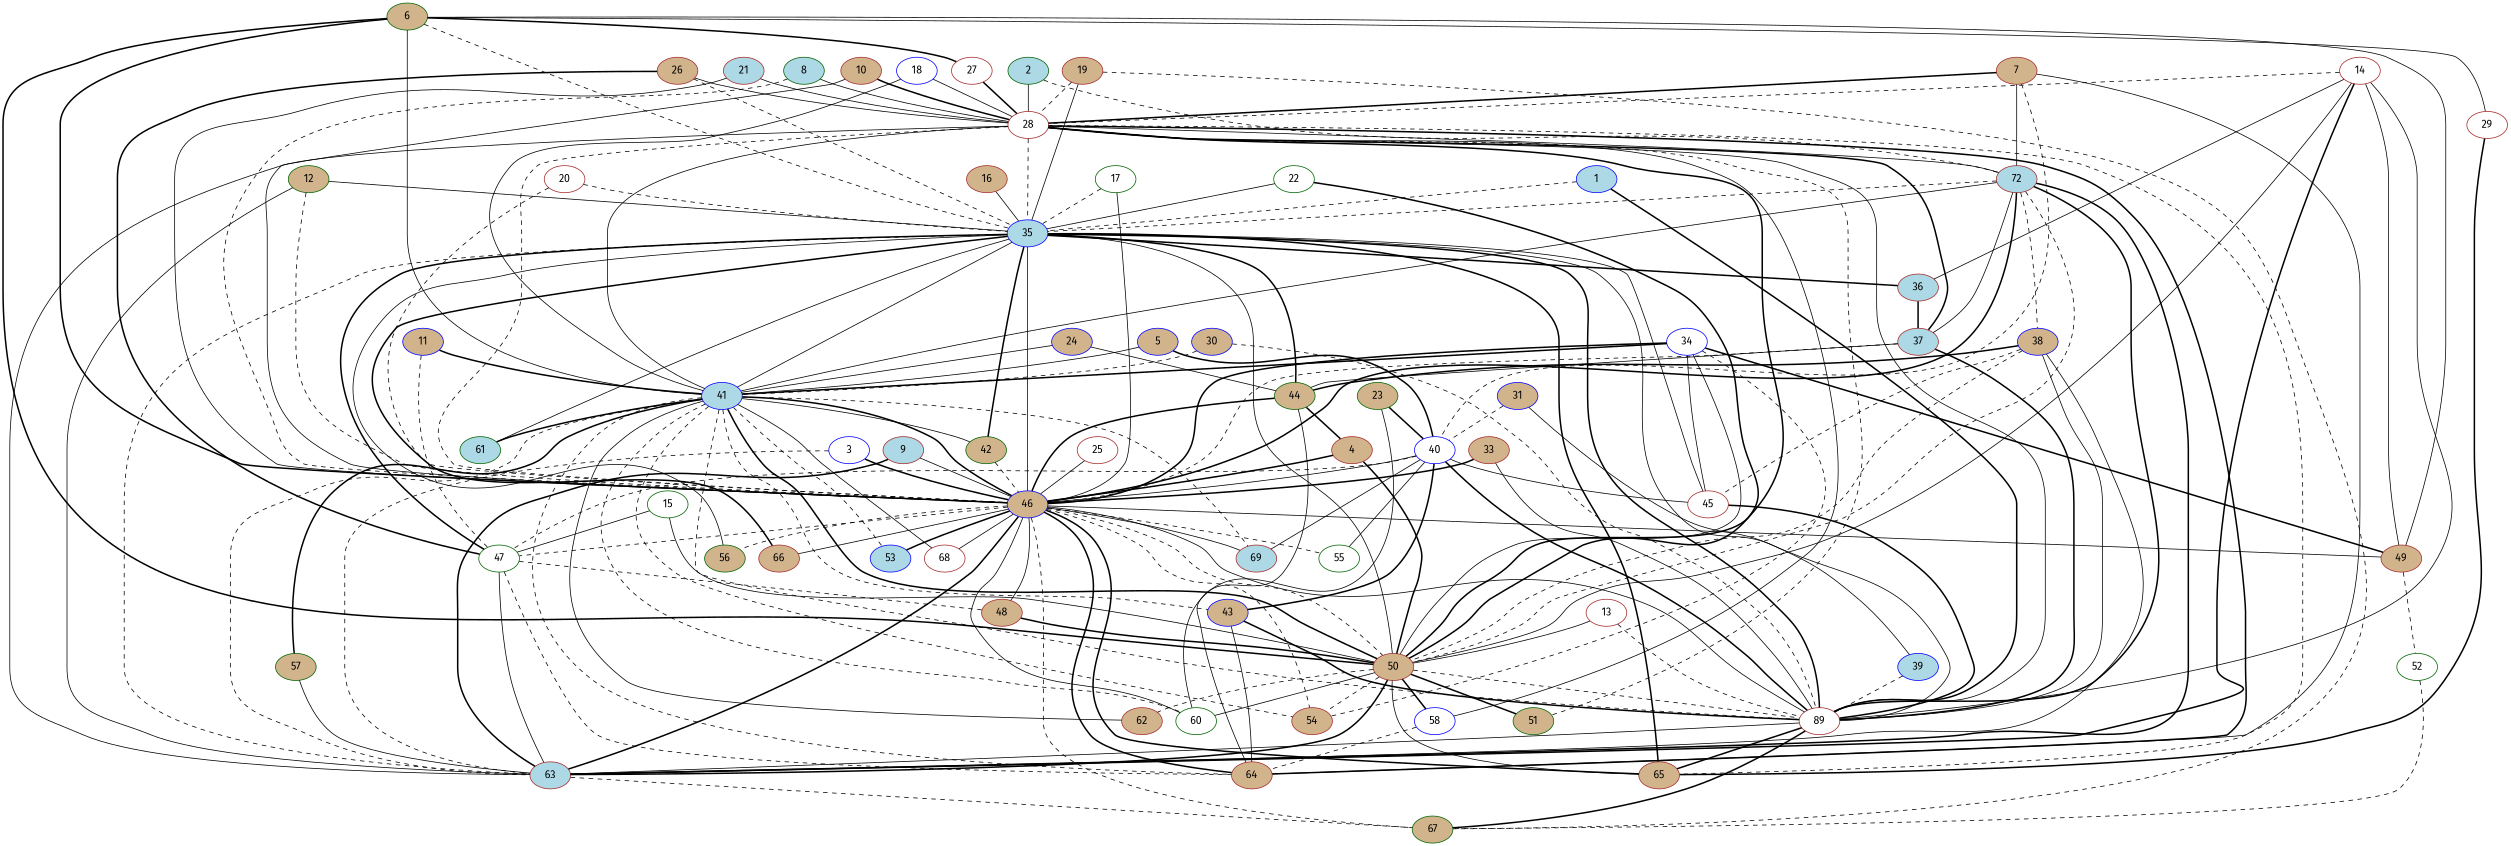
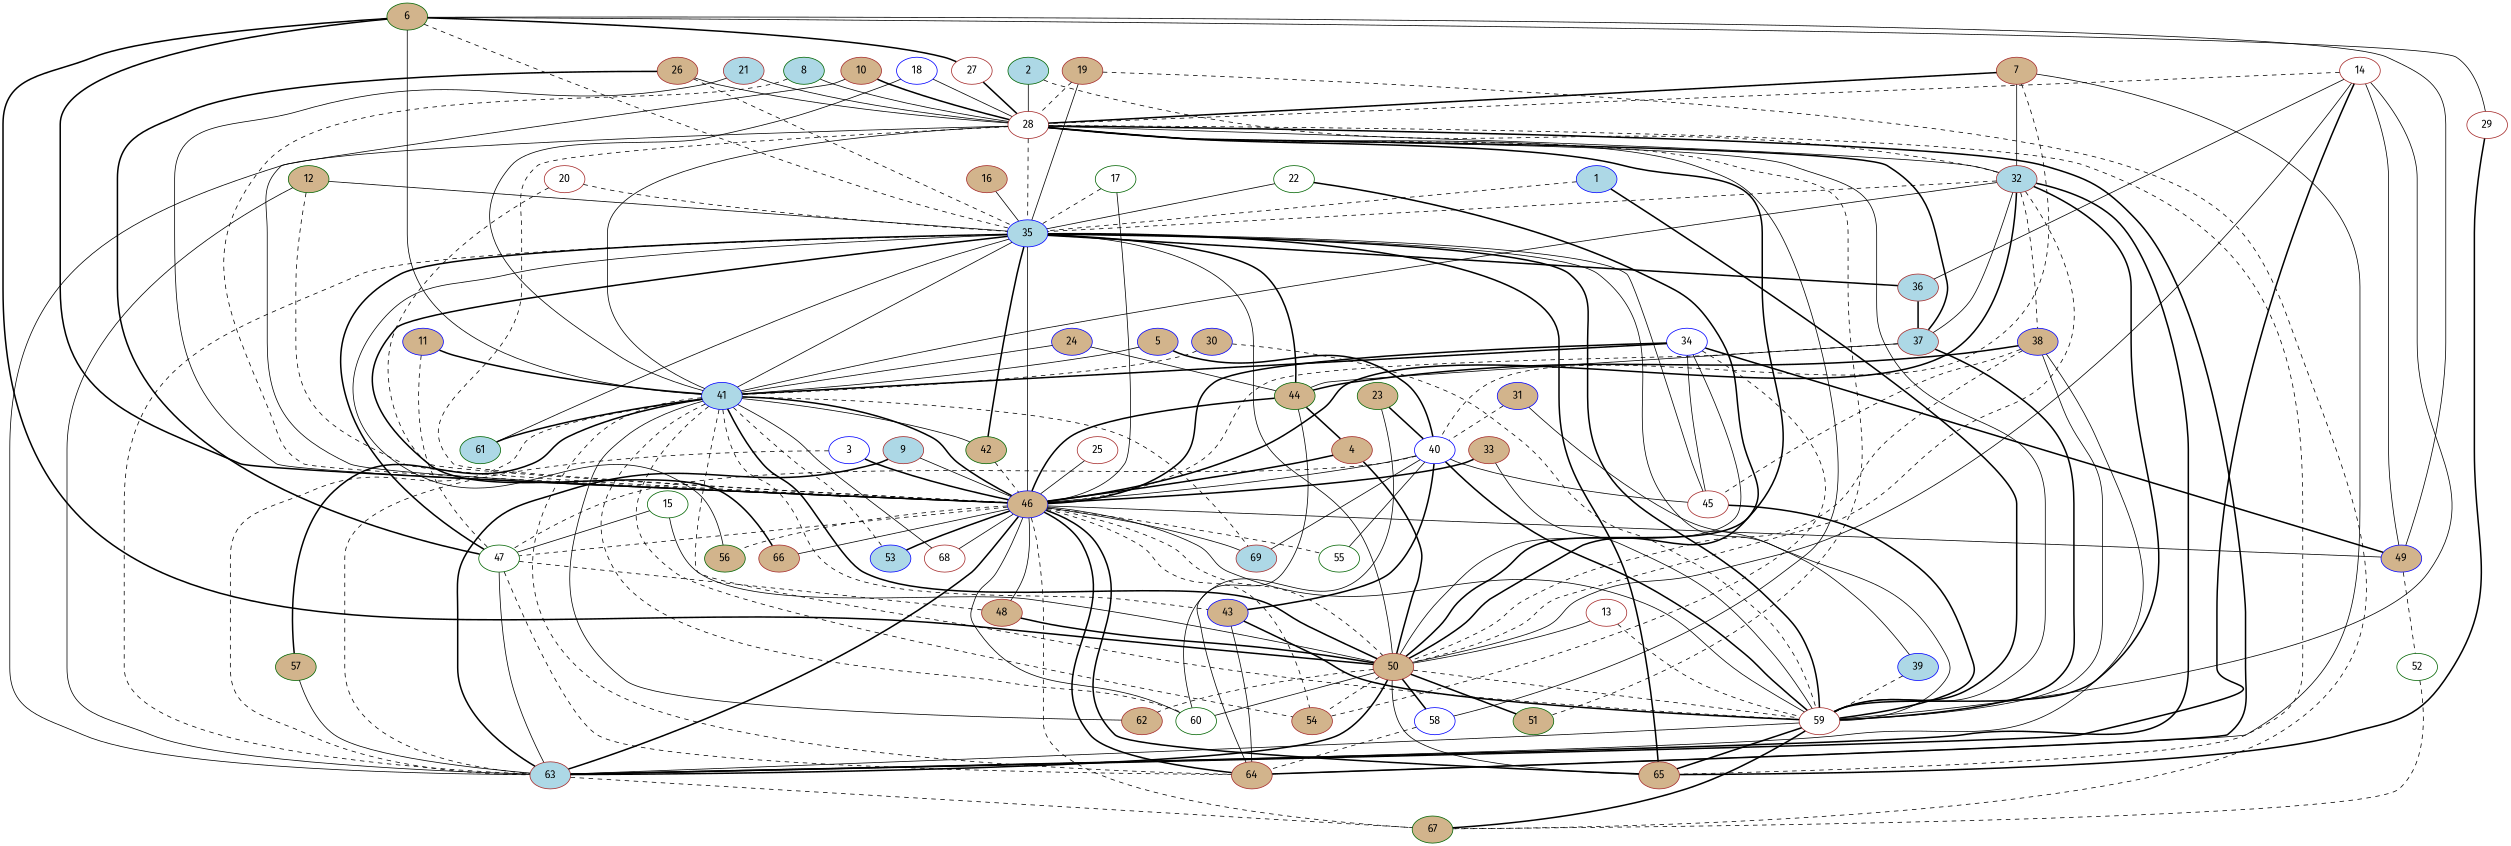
(2017, 179) -> (2017, 179)
(2401, 559) -> (2401, 559)
(1819, 721) -> (1819, 721)
